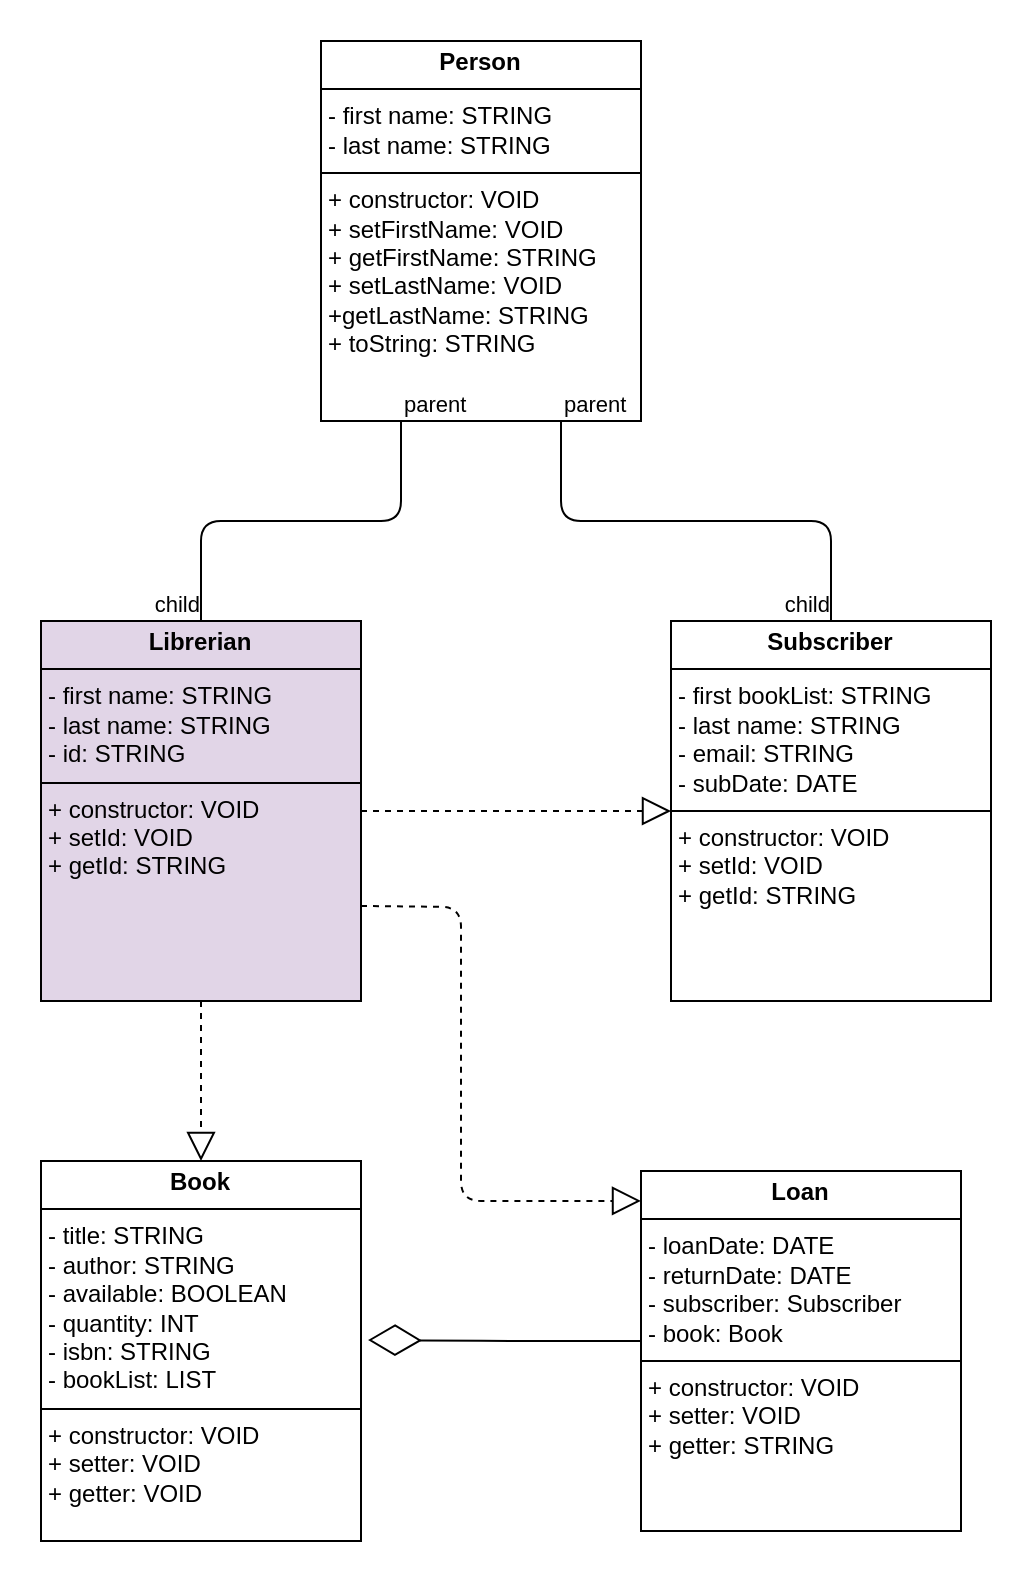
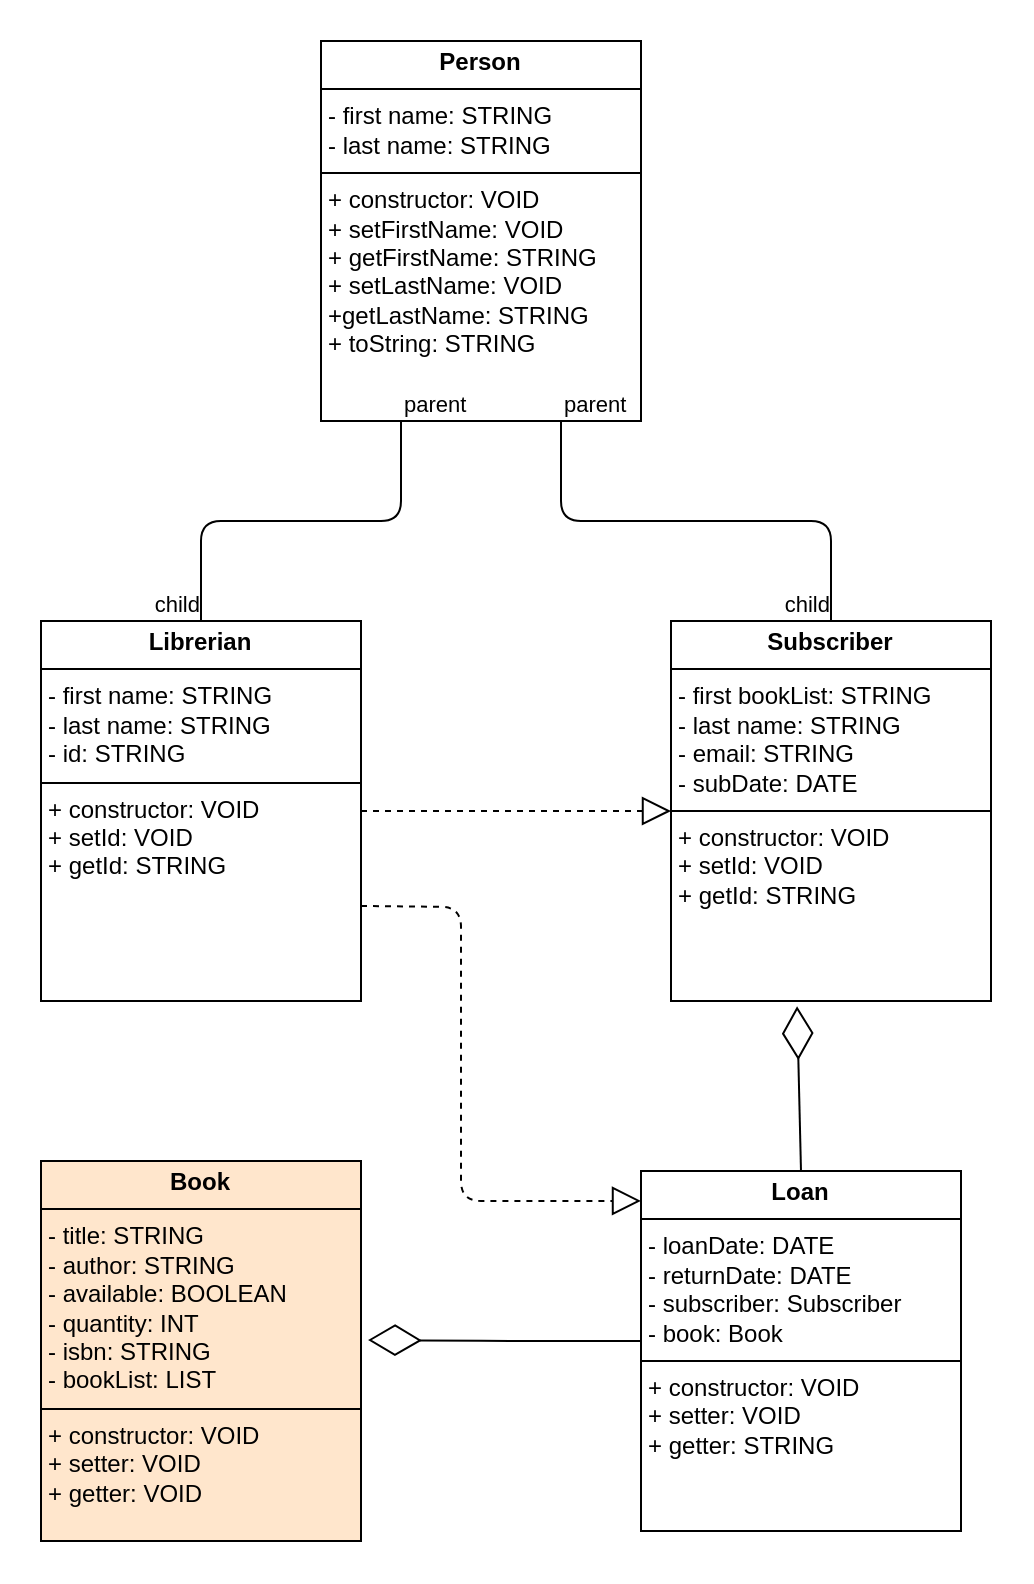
(201, 811) -> (201, 811)
(201, 1066) -> none
none -> (800, 1115)
(201, 1351) -> (201, 1351)
